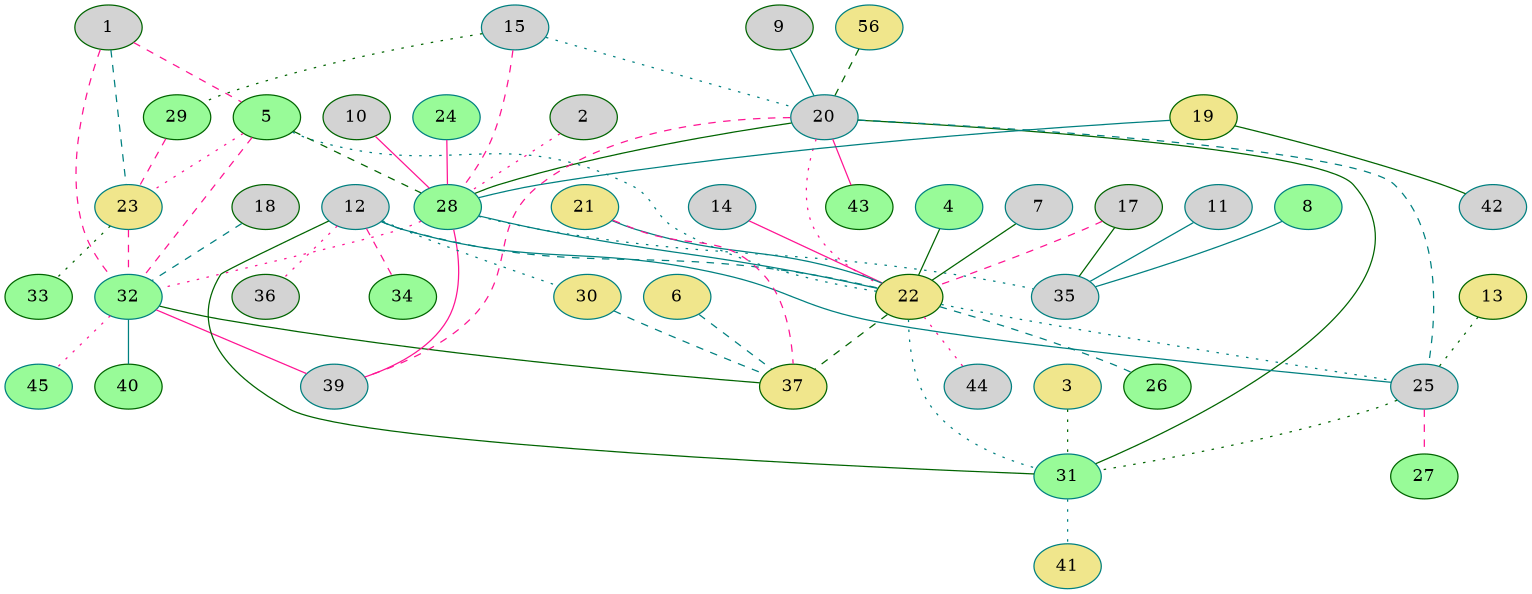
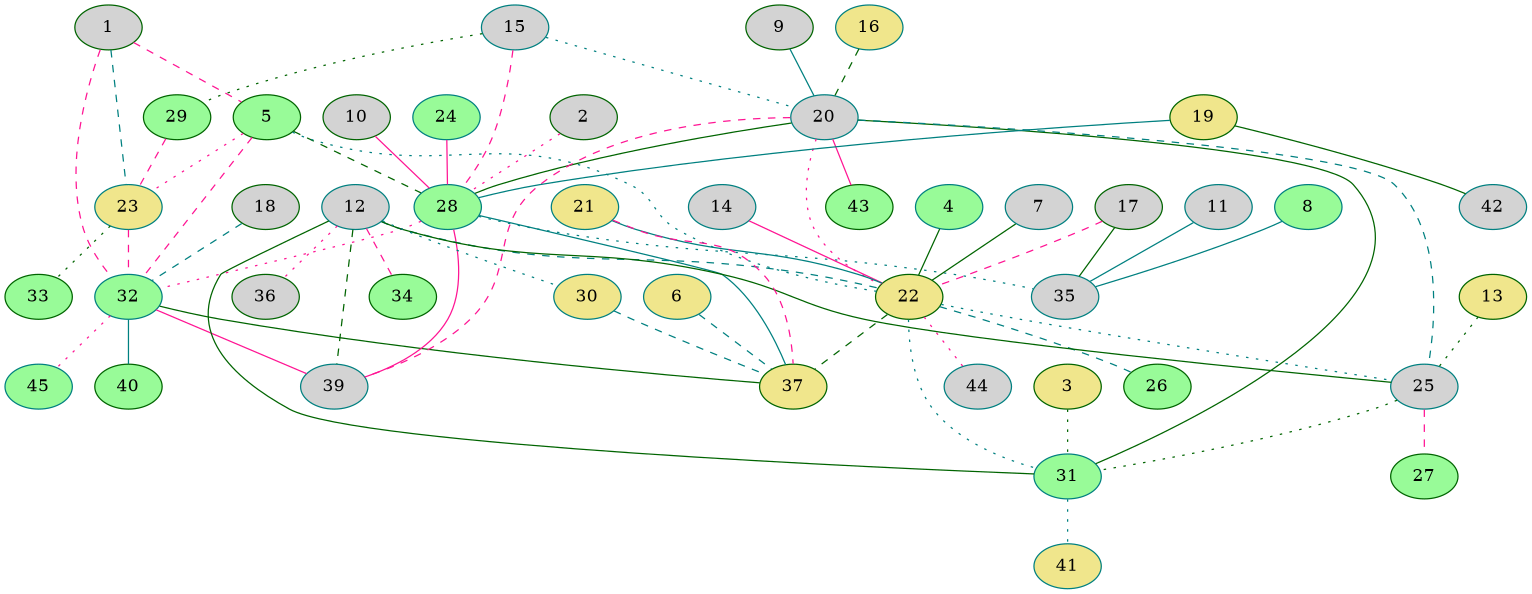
(869, 27) -> (869, 27)
(678, 253) -> (629, 251)
none -> (345, 297)
(857, 317) -> (857, 317)
(1068, 387) -> (1068, 387)
